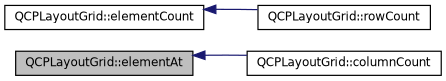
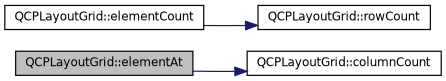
(237, 9) -> (224, 26)
(226, 55) -> (214, 71)
